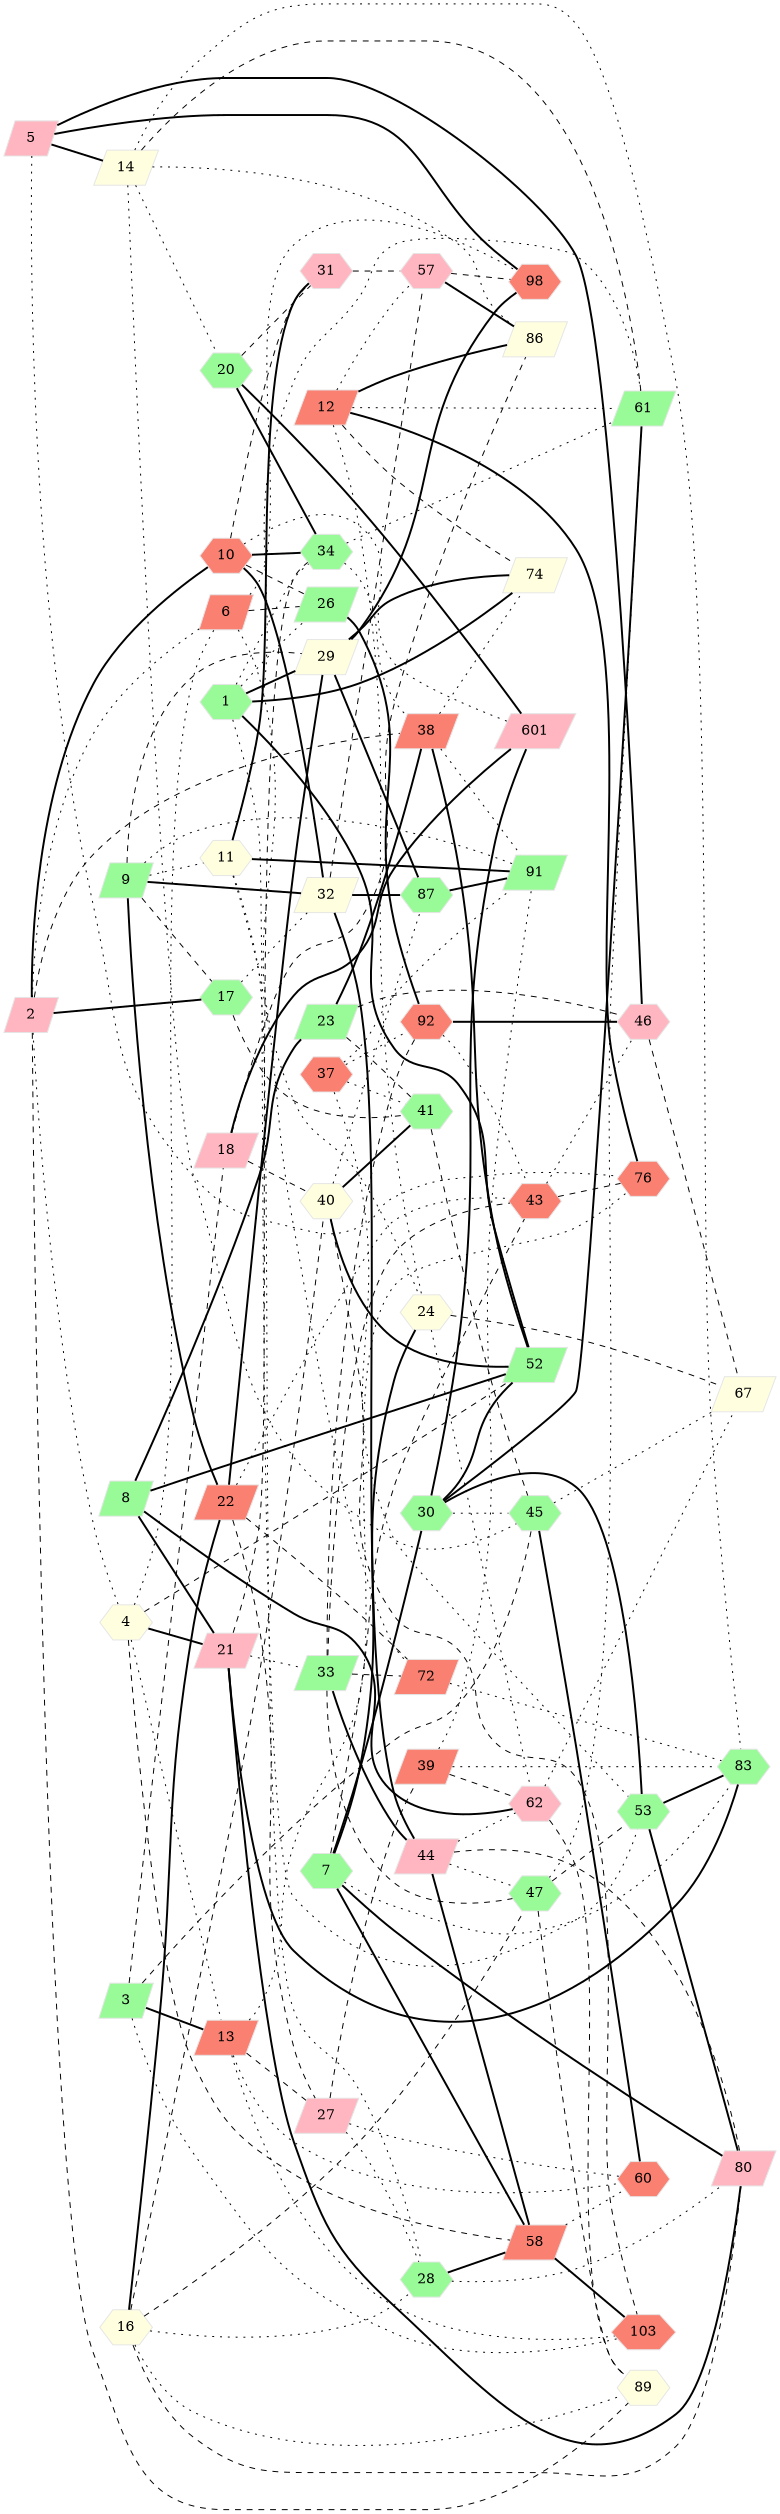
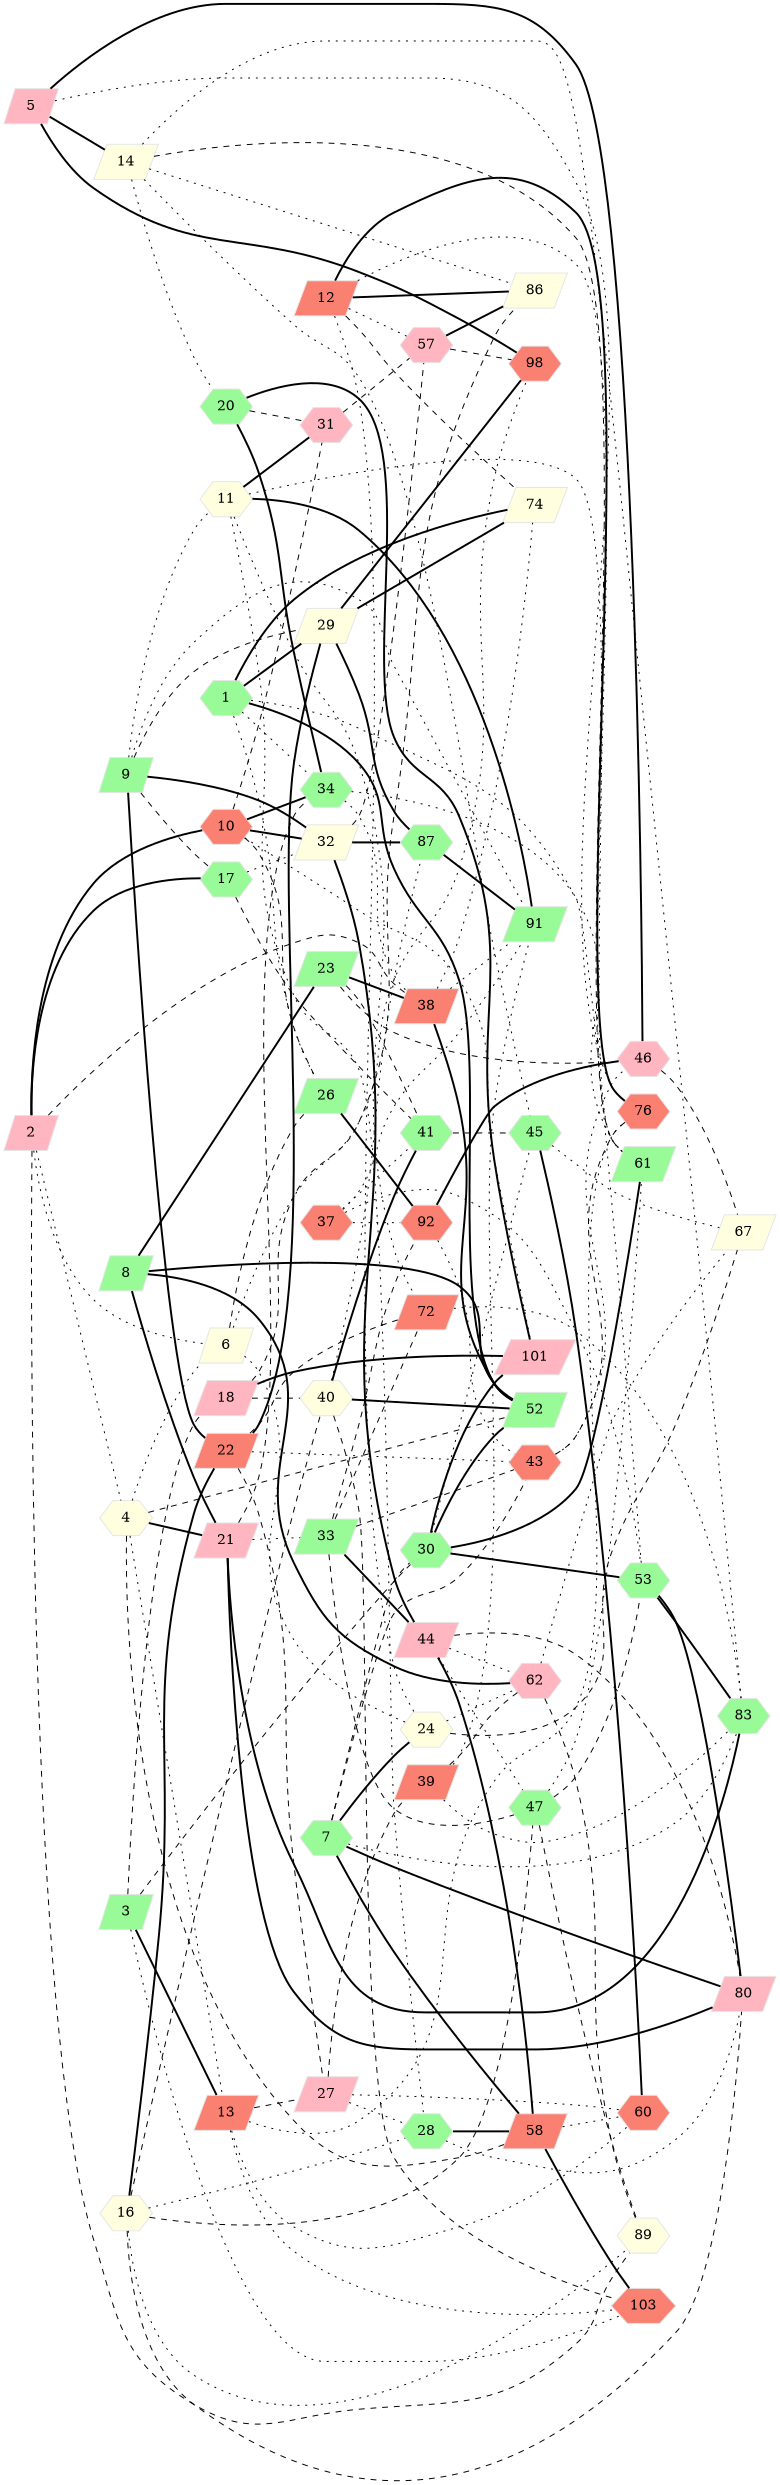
(226, 612) -> (226, 1346)
(535, 731) -> (535, 1357)
(387, 1669) -> (380, 1630)
(325, 1797) -> (271, 1726)
